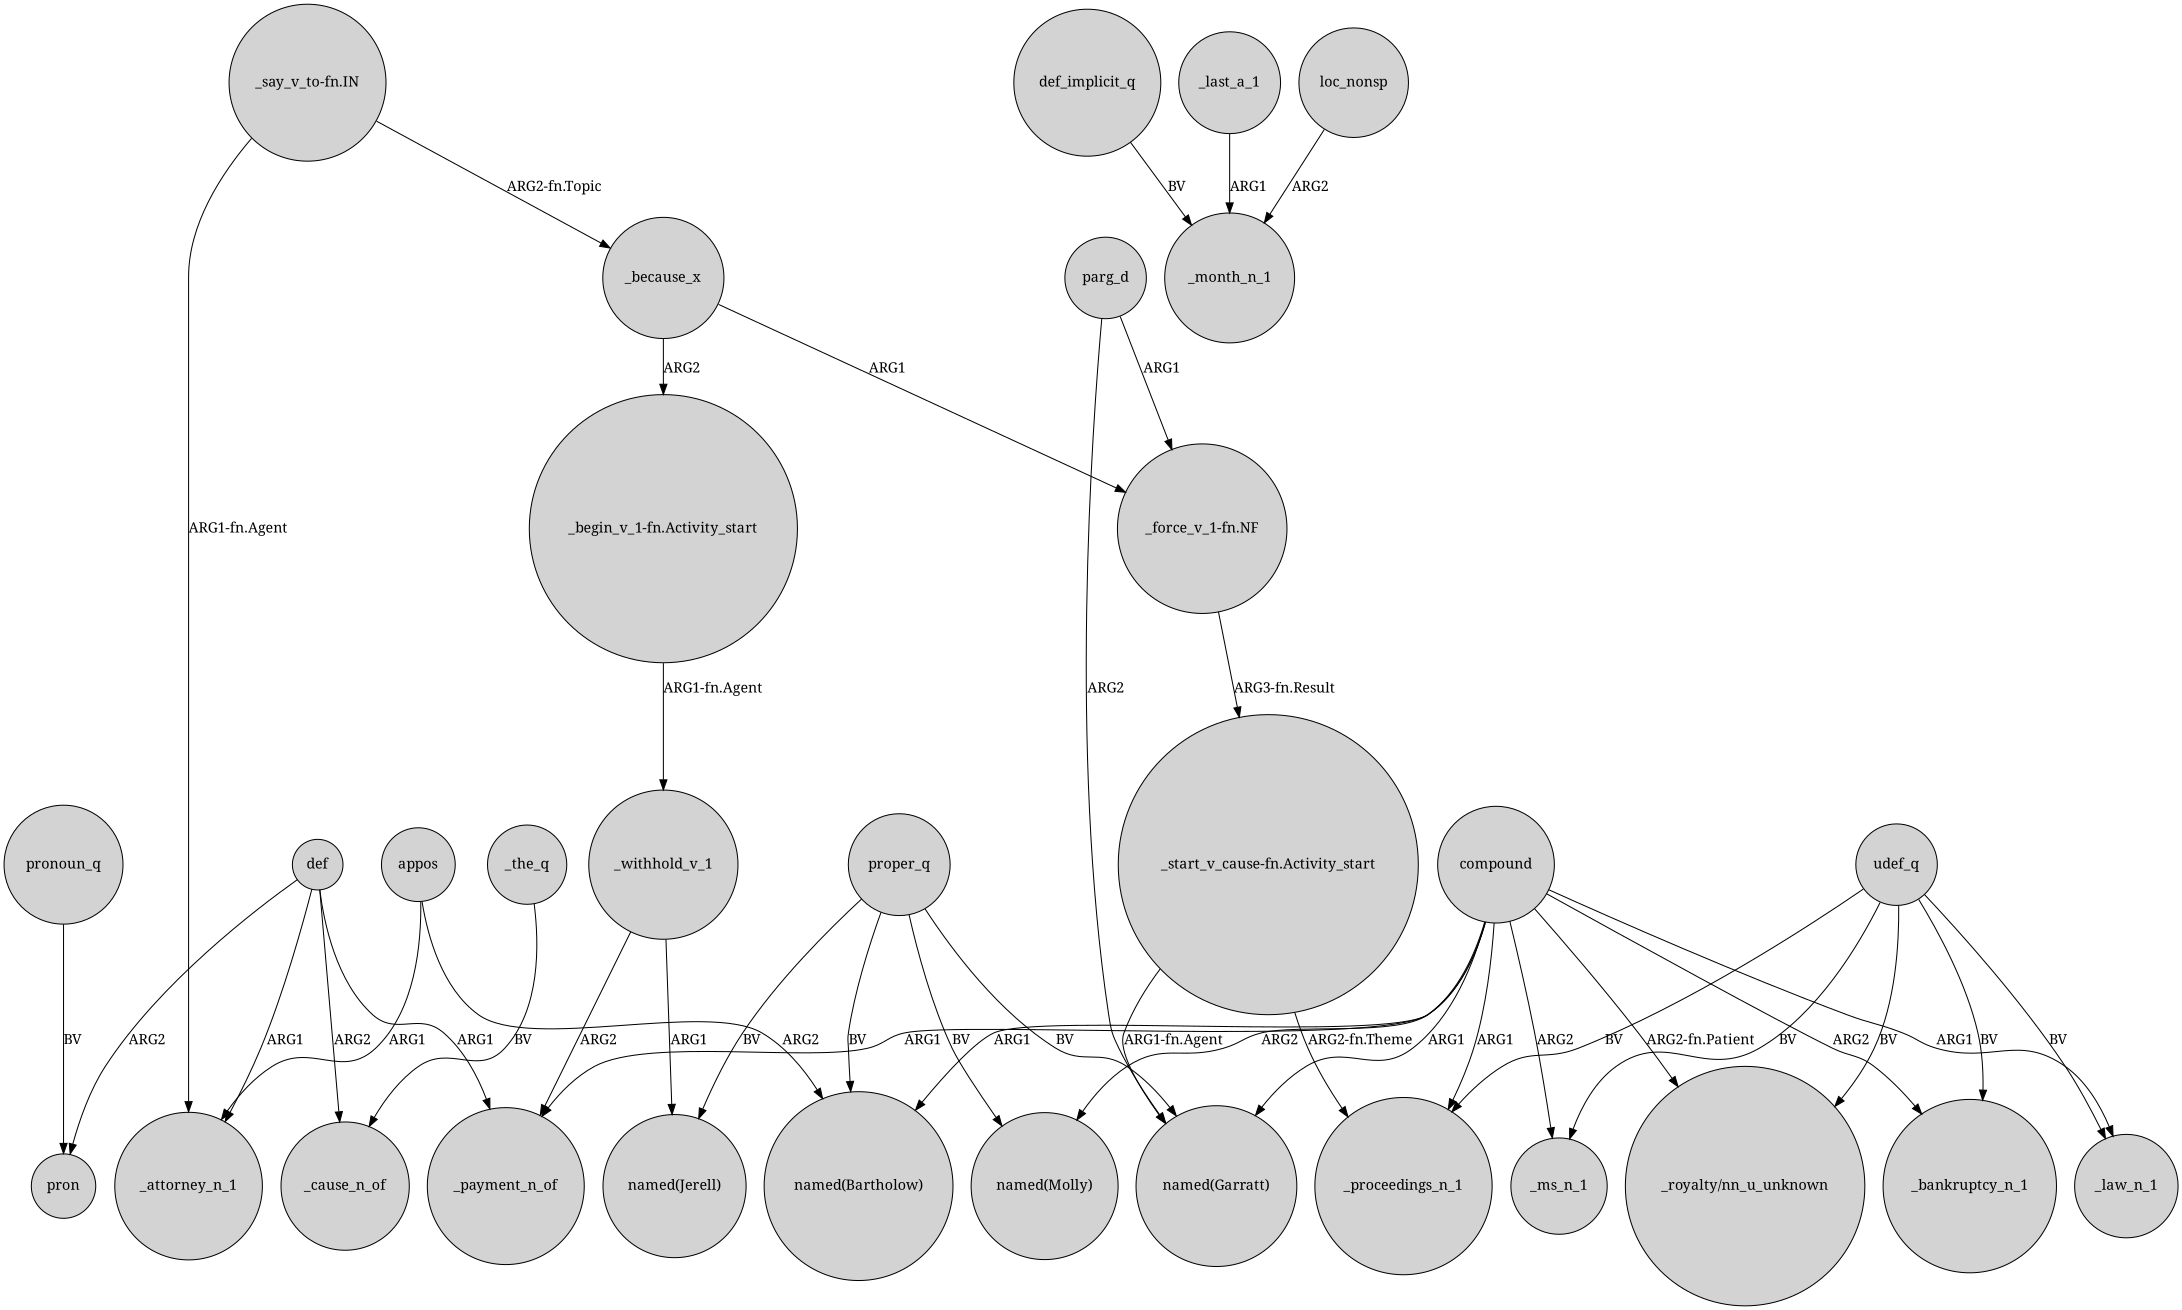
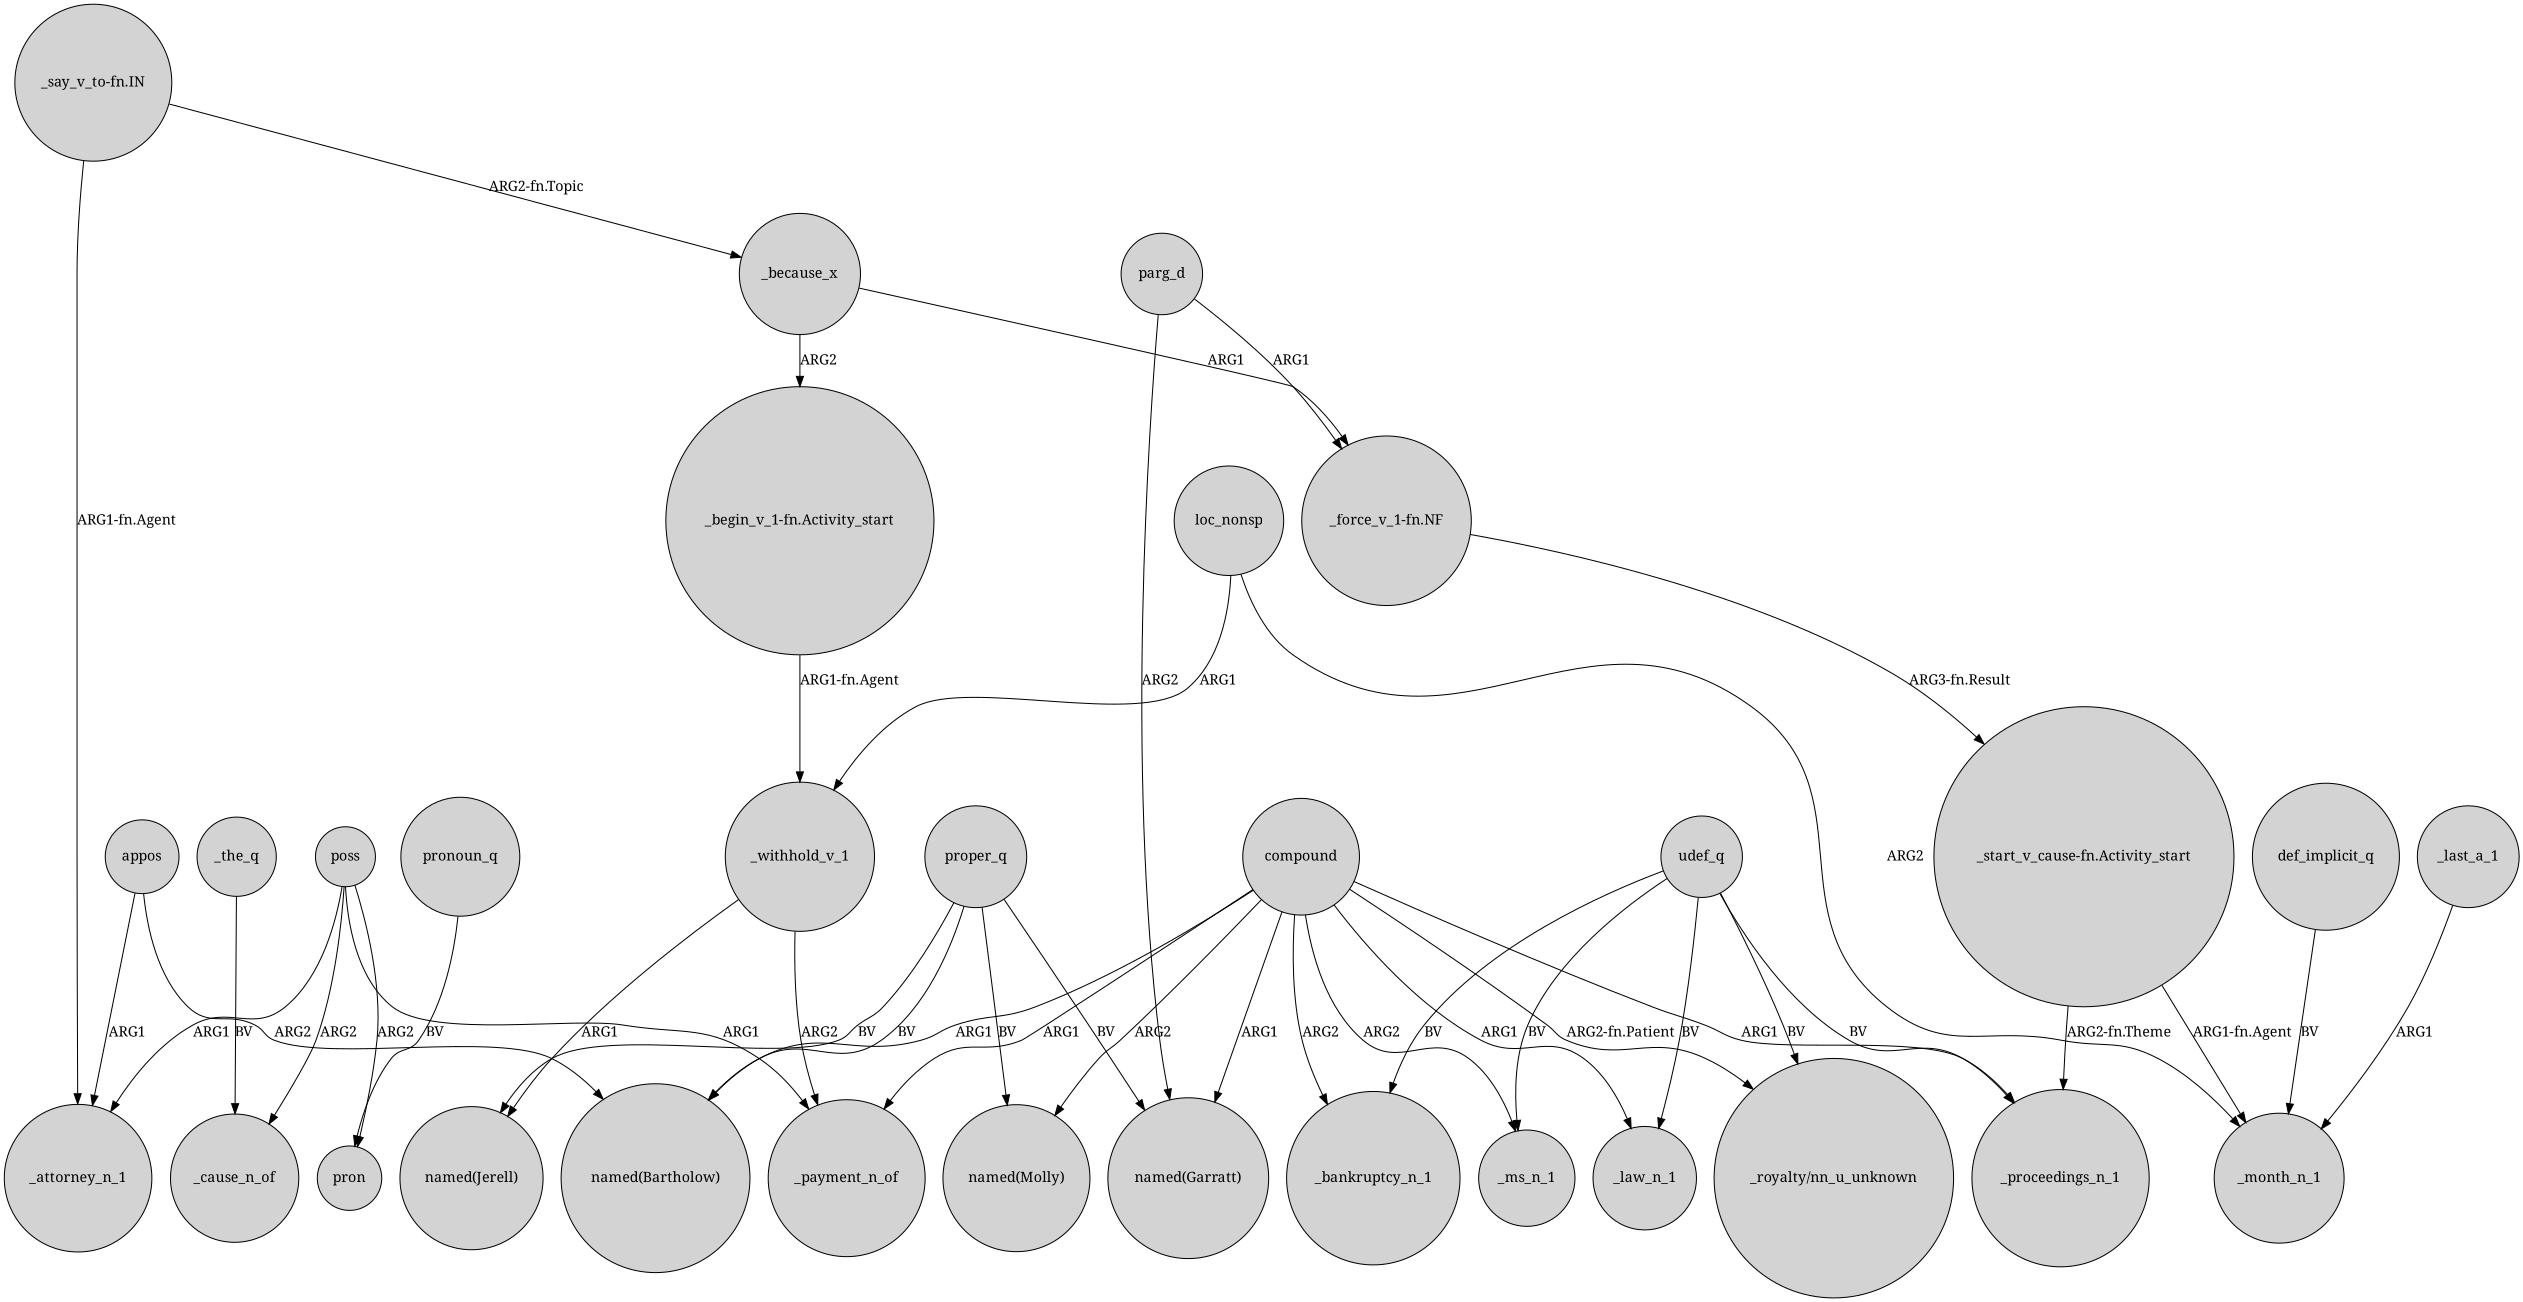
none -> (1061, 702)
(318, 865) -> (345, 857)
(1123, 1042) -> (2201, 1049)
